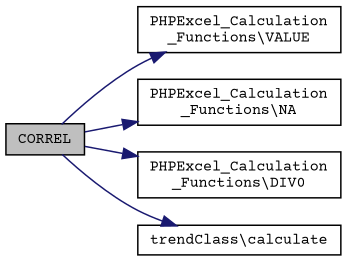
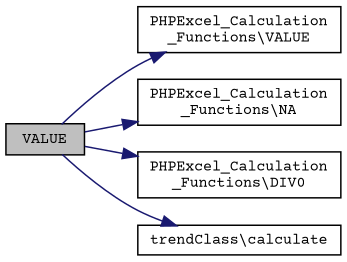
(45, 139) -> (45, 139)
